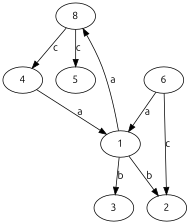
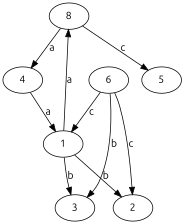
(55, 48) -> (52, 48)
(148, 112) -> (91, 112)
none -> (109, 145)
